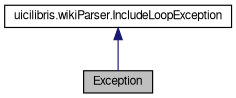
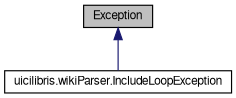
(118, 55) -> (118, 55)
